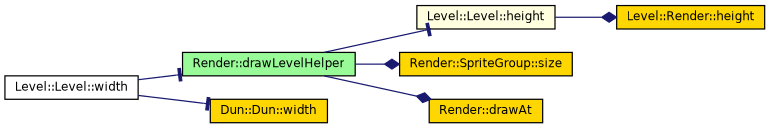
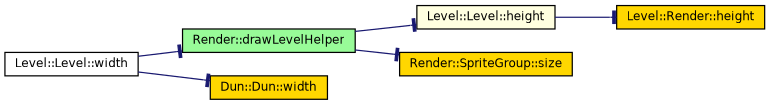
(578, 17) -> (582, 17)
(370, 64) -> (374, 52)
(486, 111) -> none
